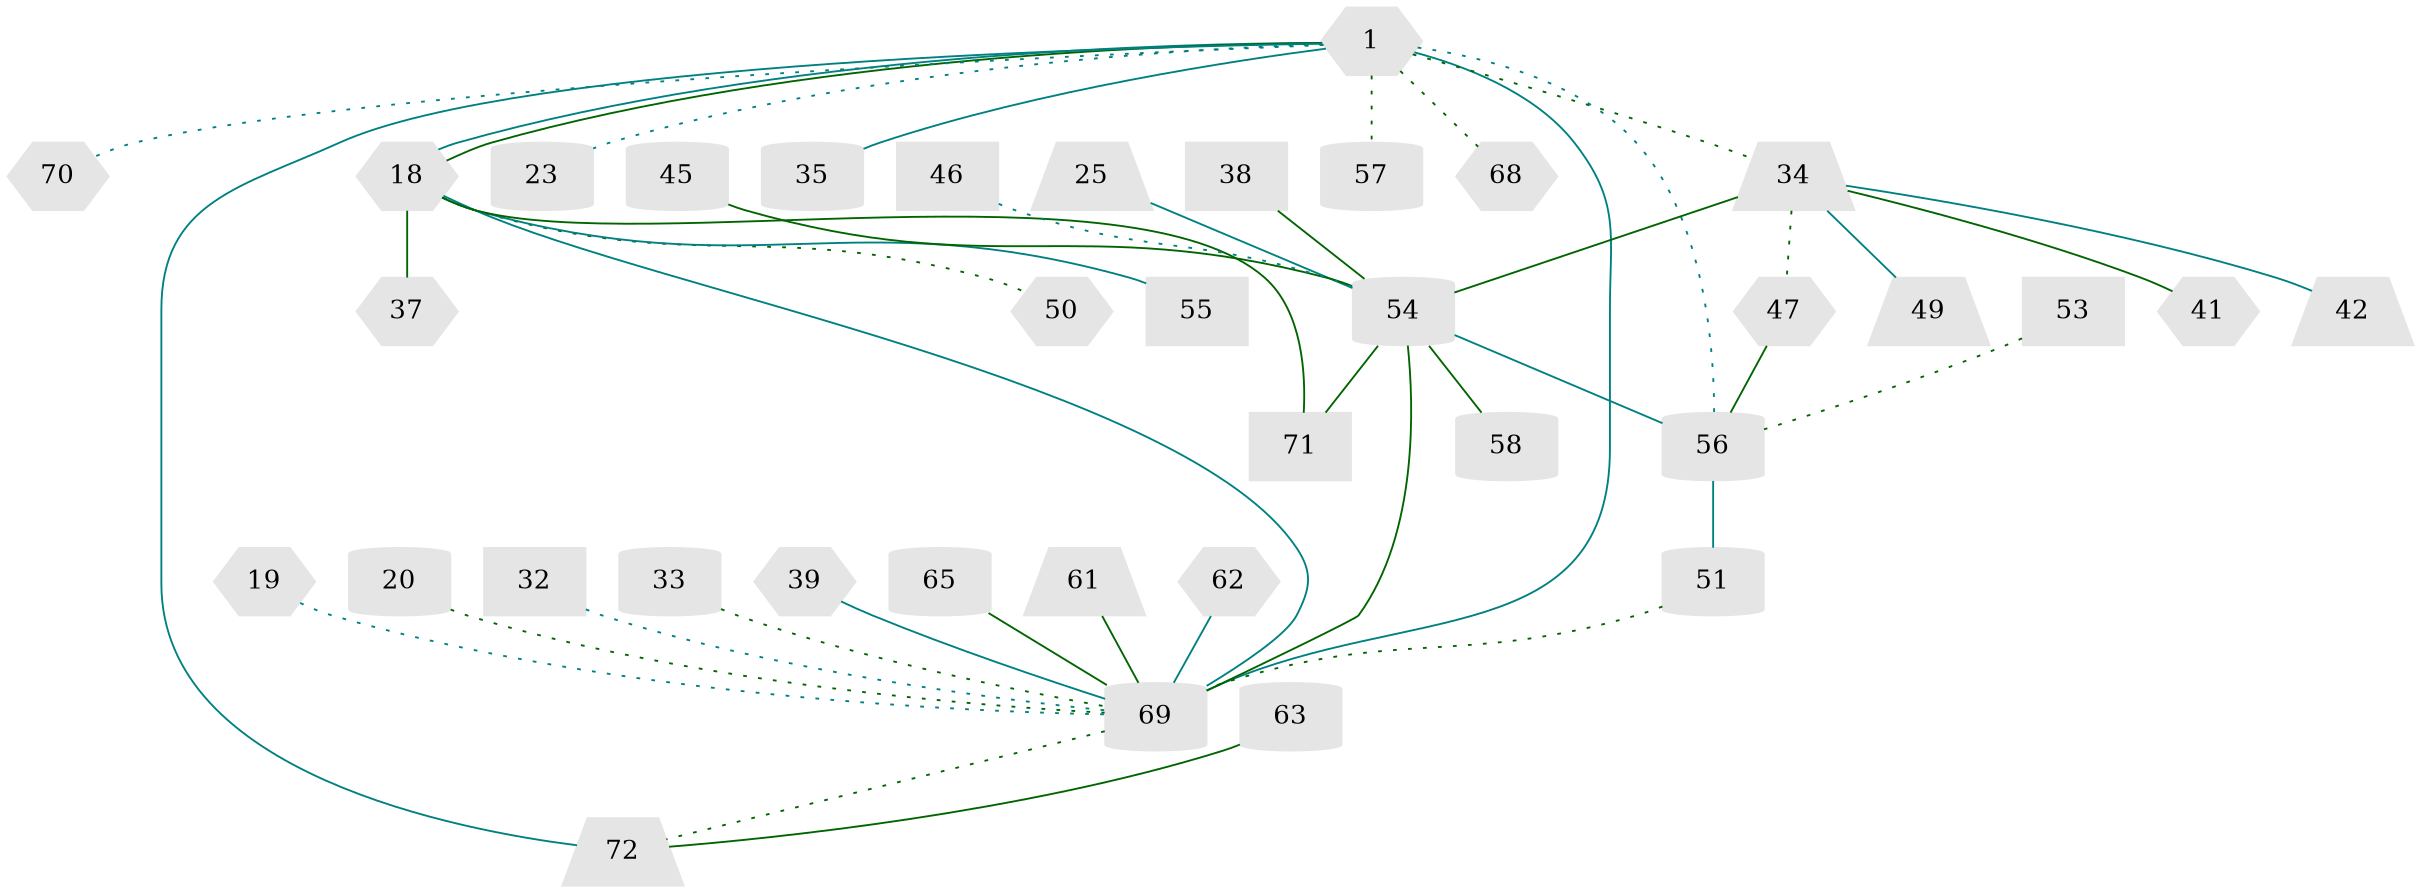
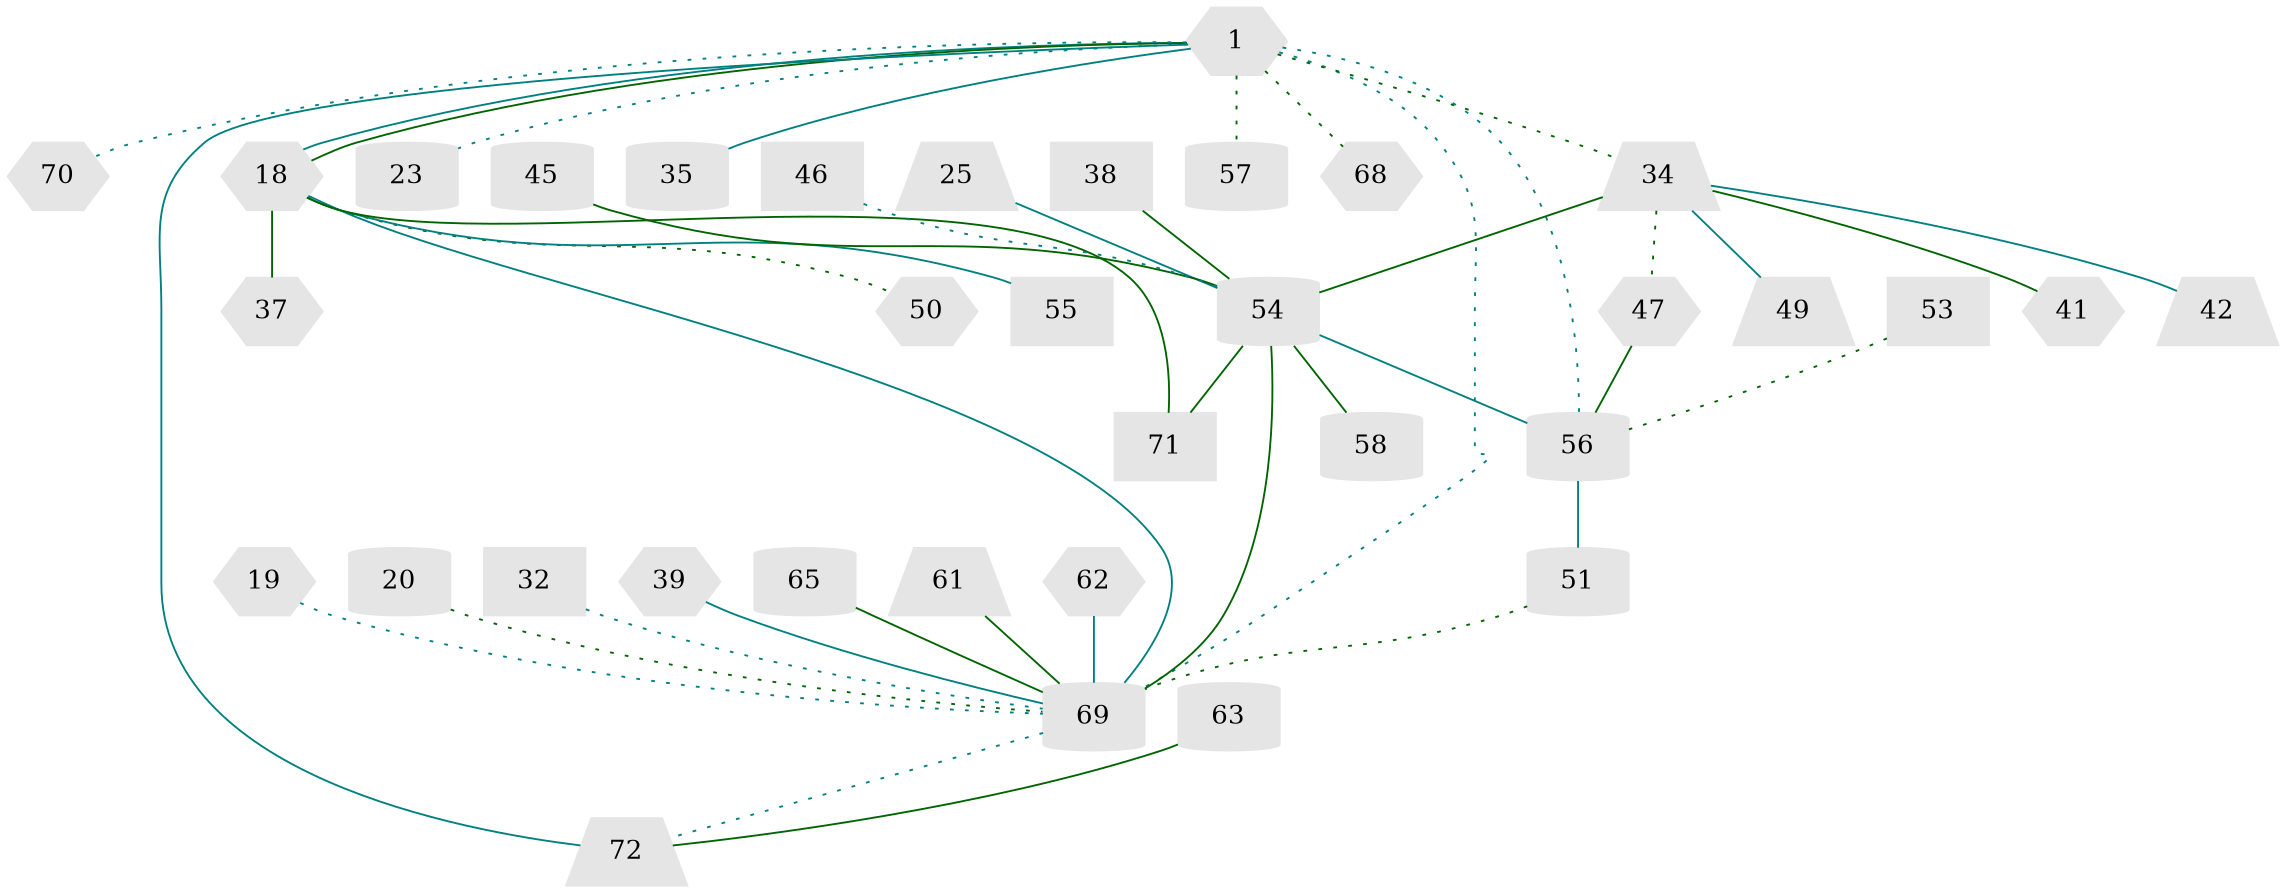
(1609, 454) -> (1475, 414)
(670, 582) -> none
(886, 785) -> (857, 785)
